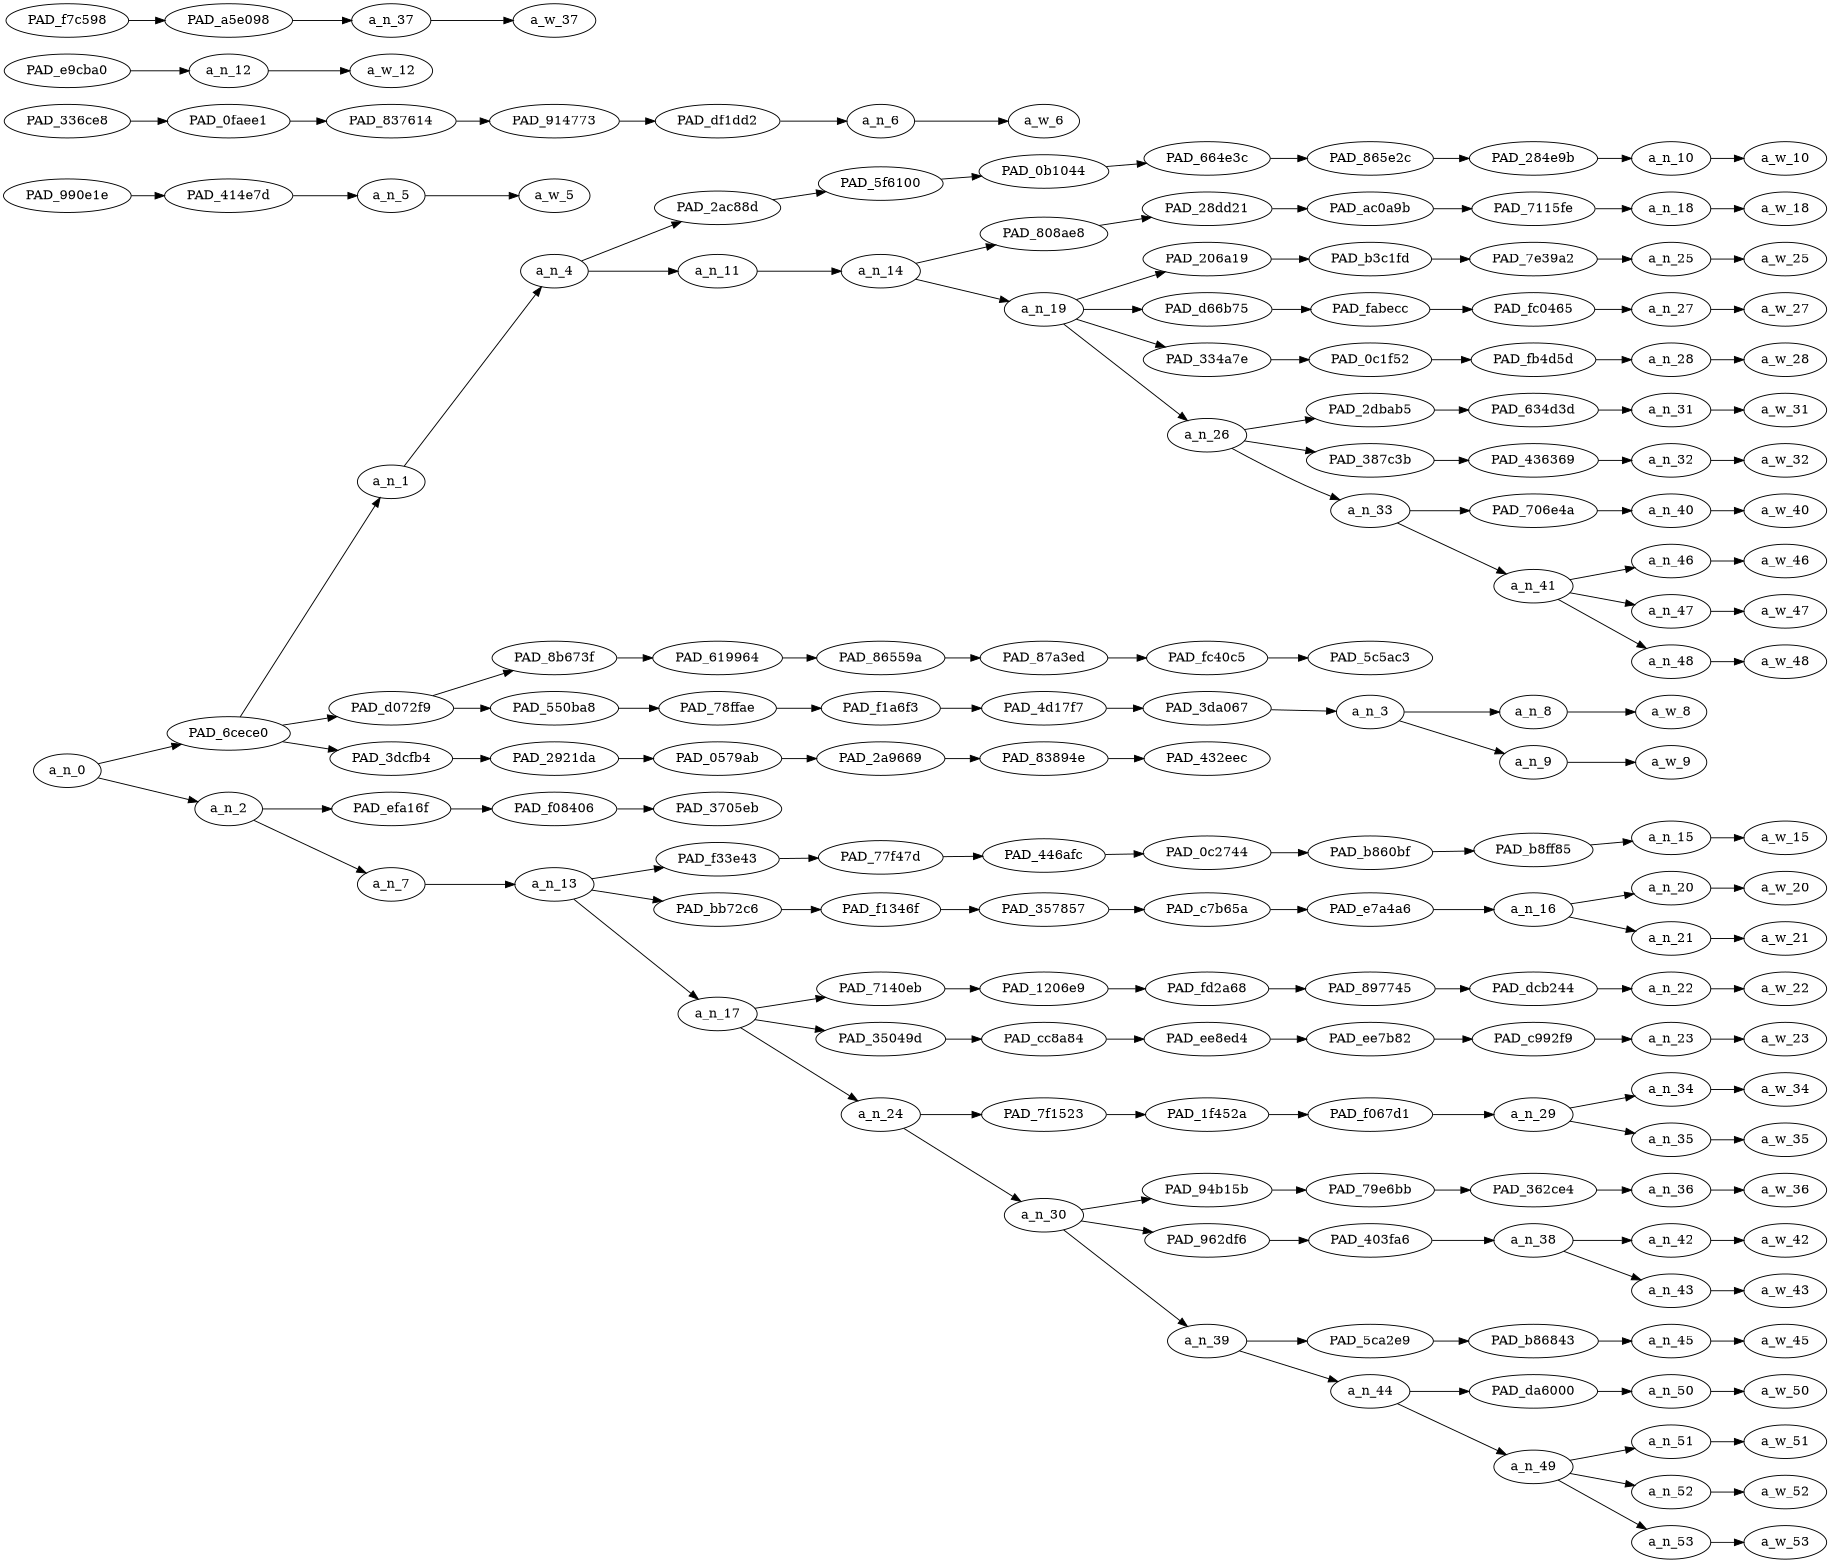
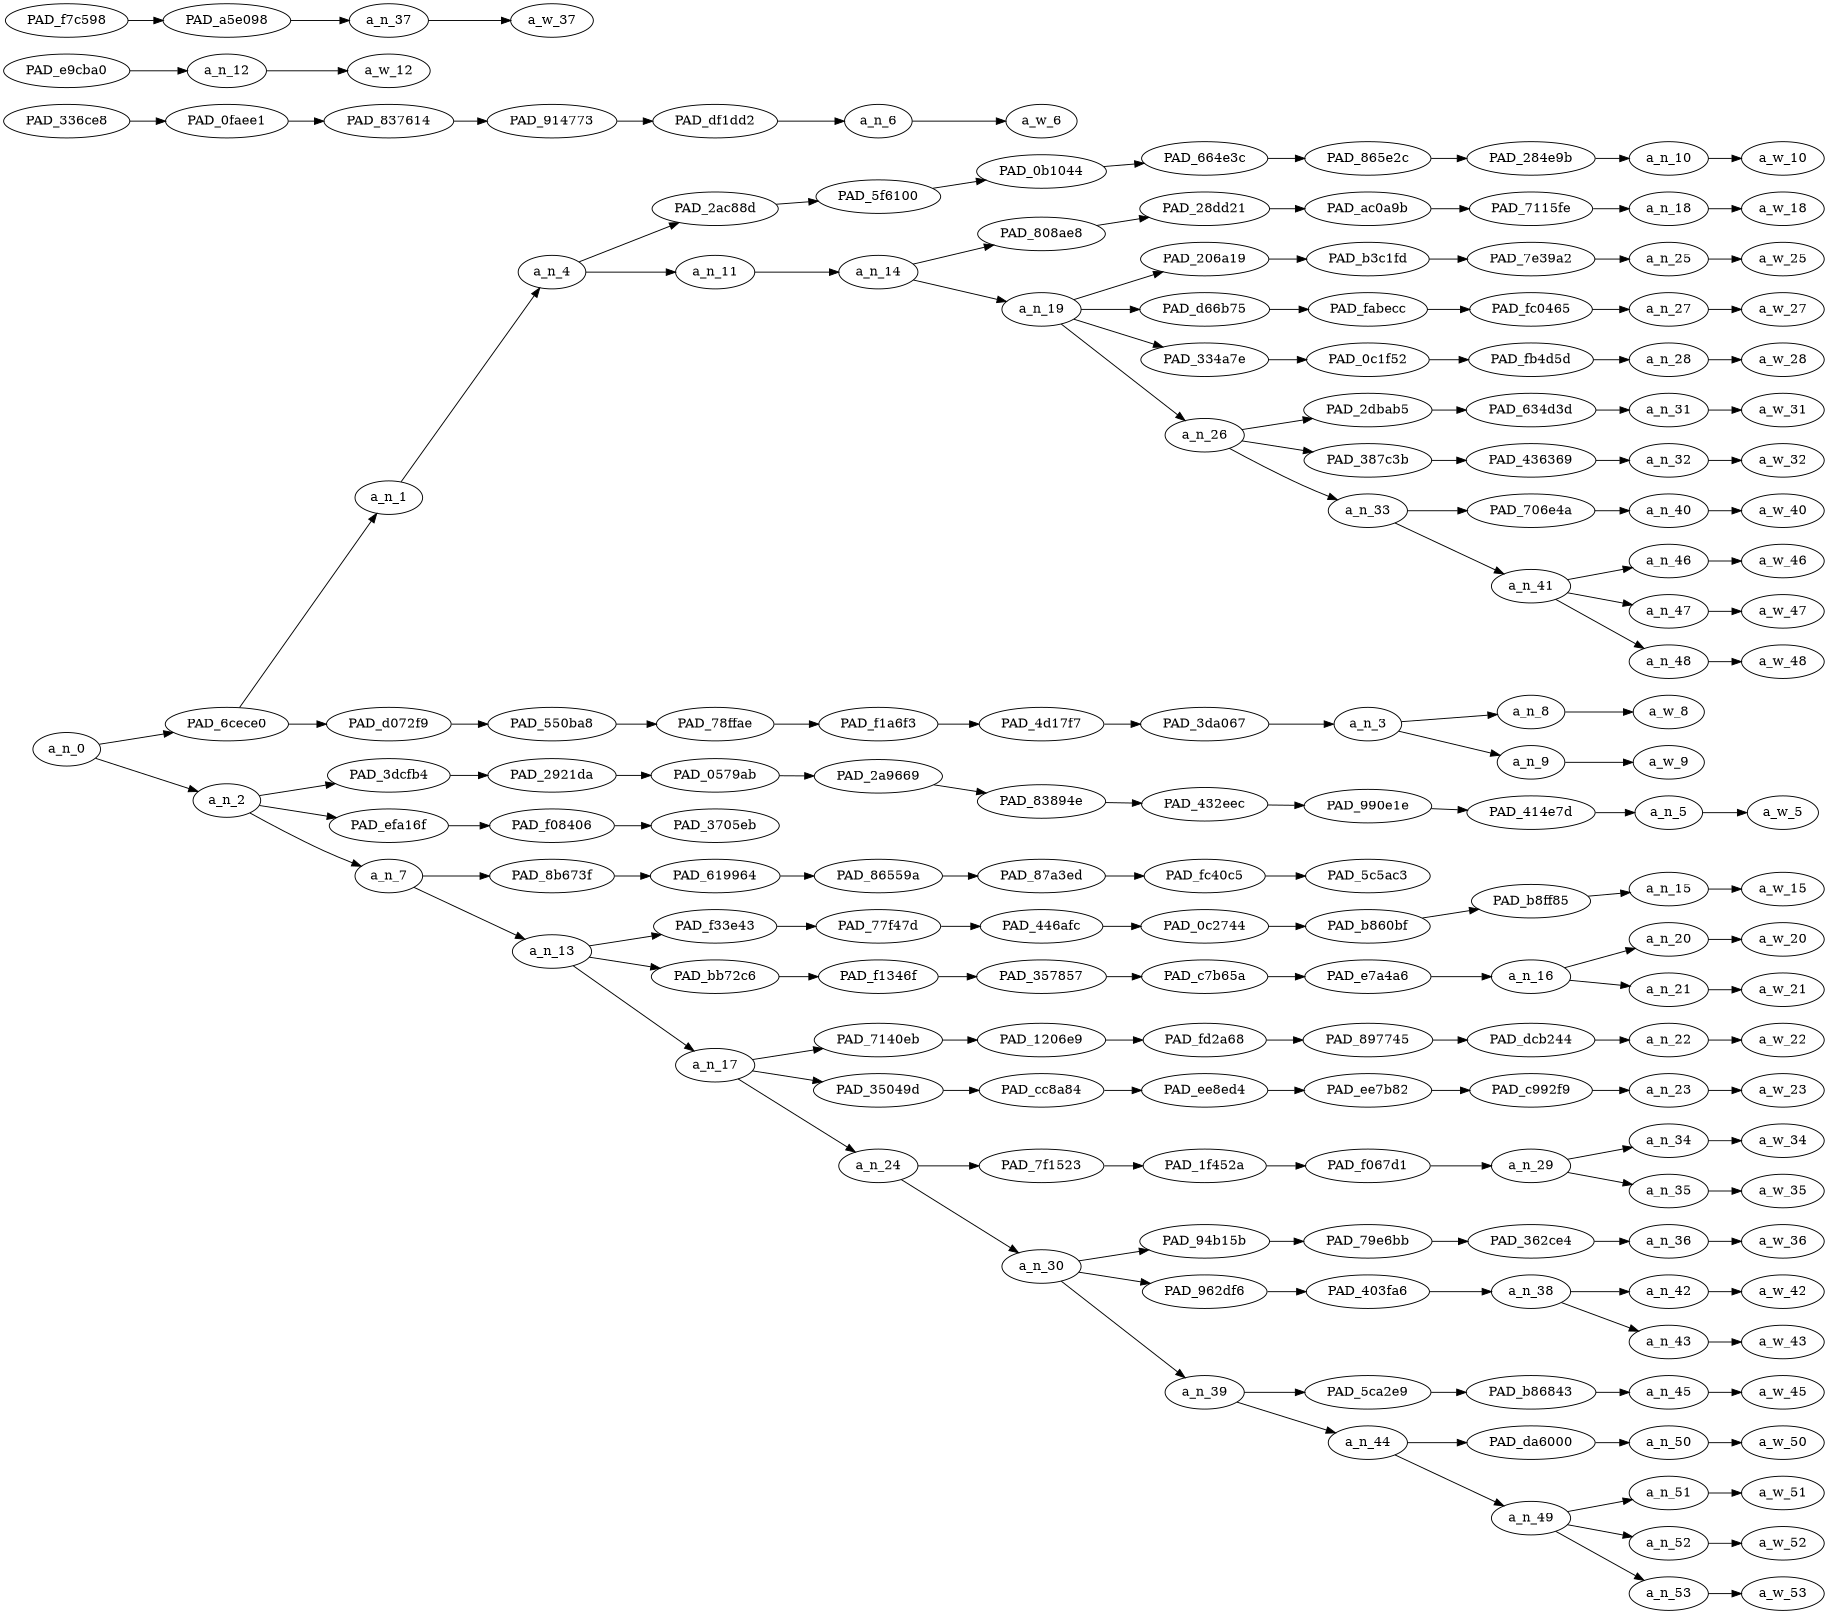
(468, 684) -> (451, 876)
(306, 745) -> (293, 790)
none -> (1281, 805)
